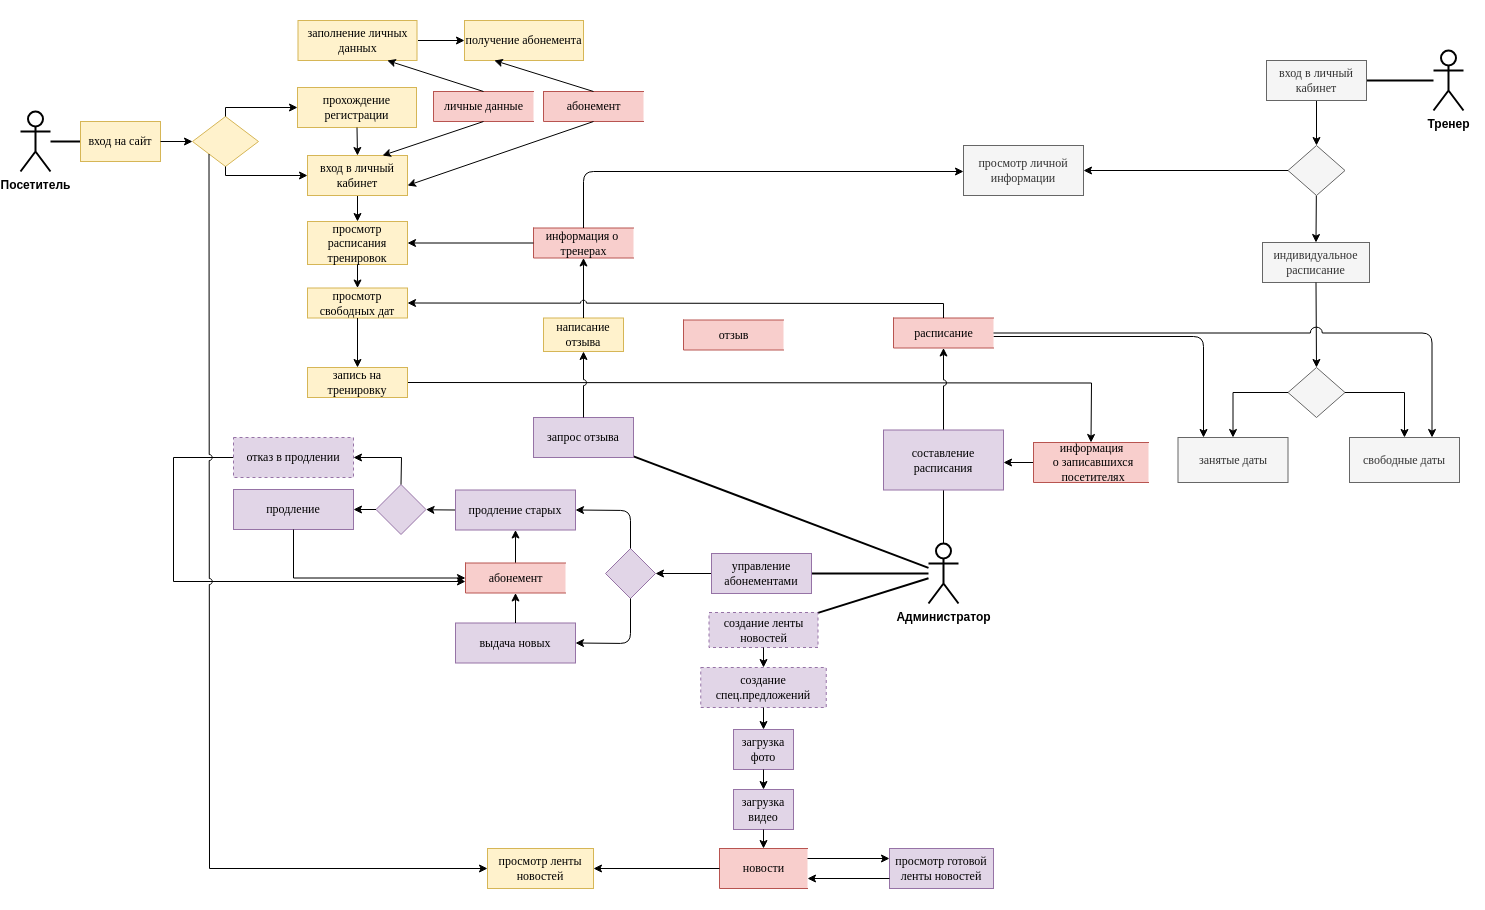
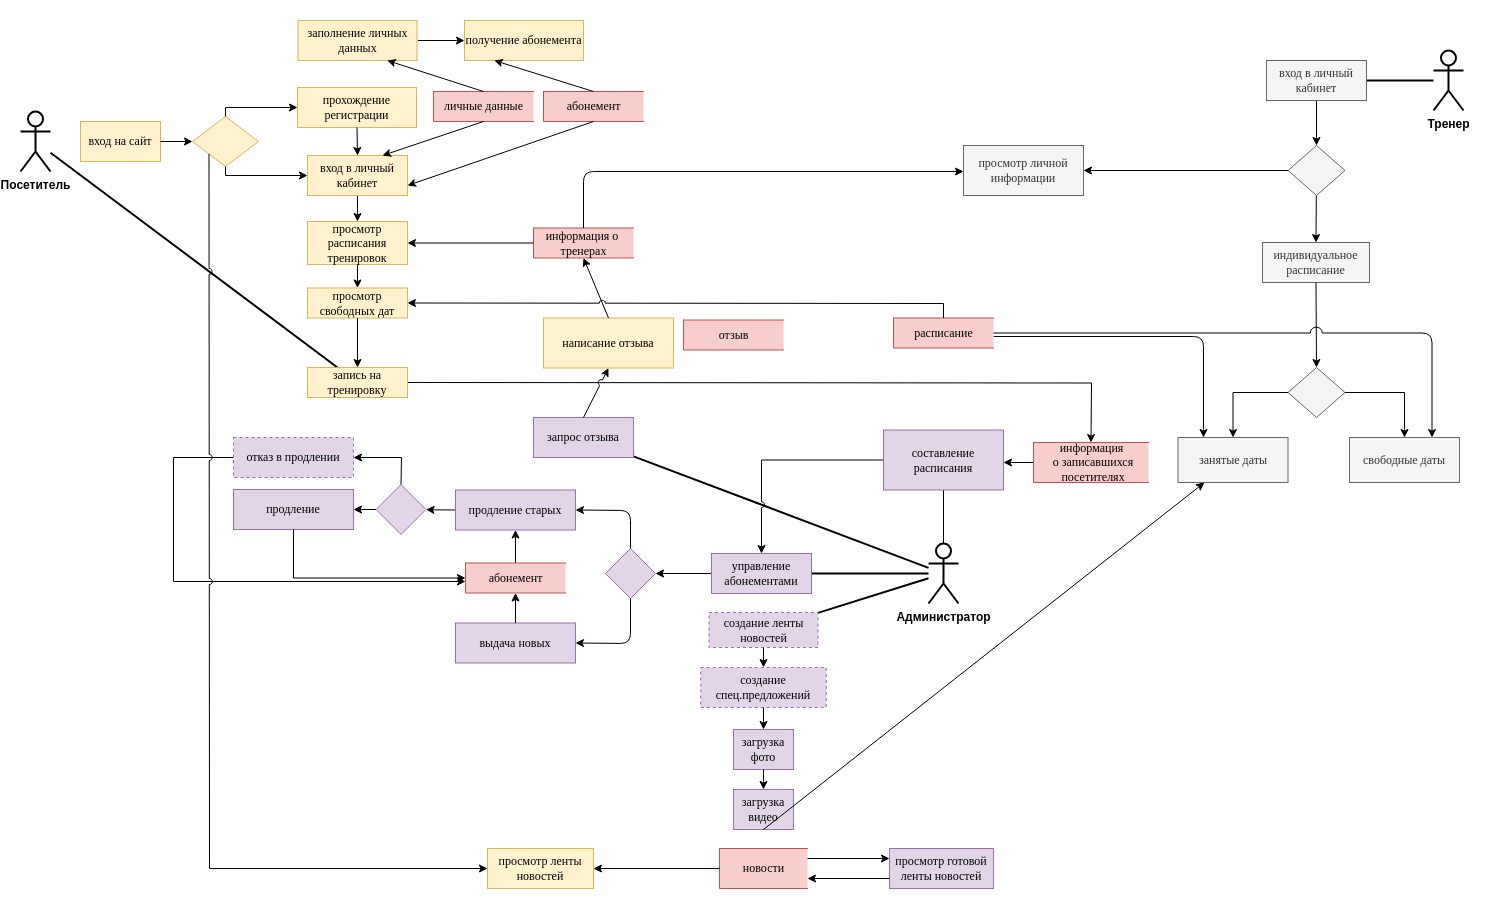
(66, 142) -> (194, 260)
(584, 335) -> (609, 343)
(944, 390) -> (778, 460)
(764, 836) -> (981, 658)
